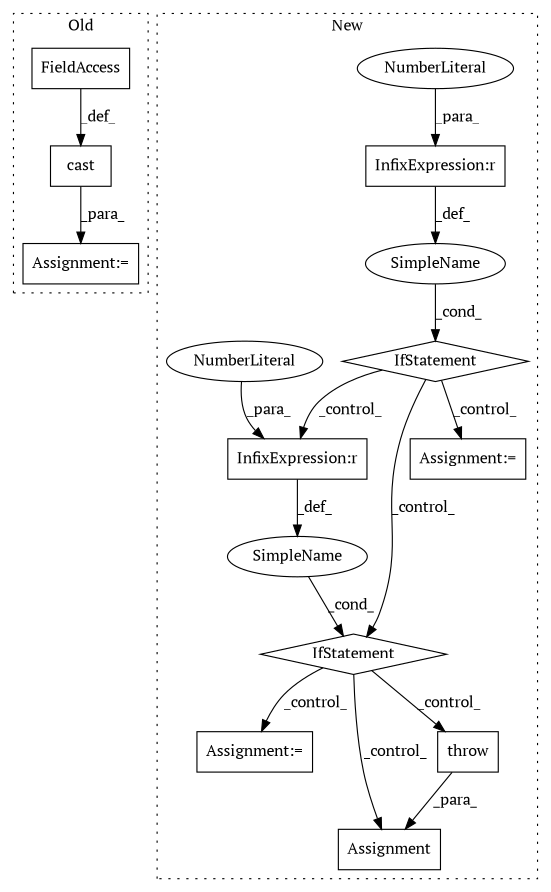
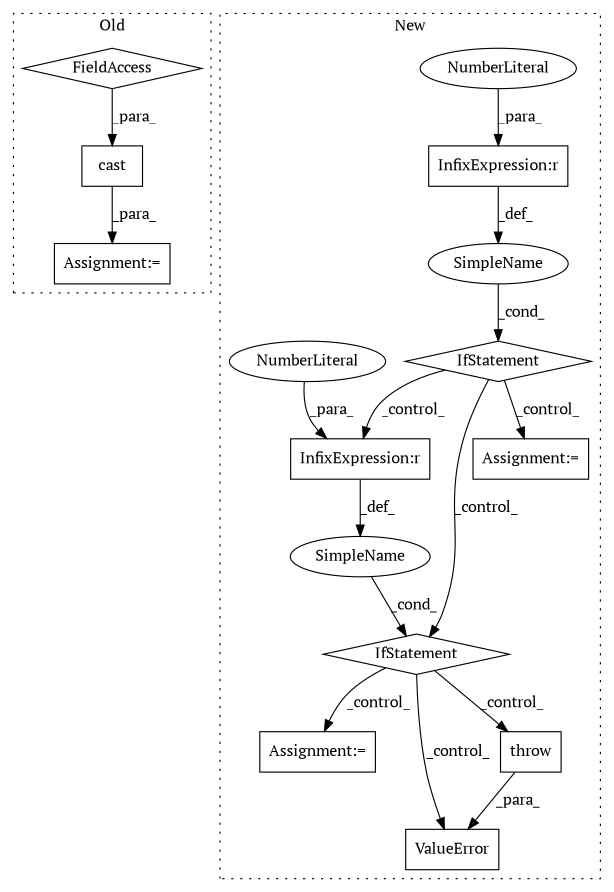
(81, 68) -> (112, 68)
(98, 117) -> (135, 117)
(389, 850) -> (452, 850)
